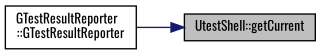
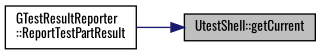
(71, 27) -> (71, 27)
